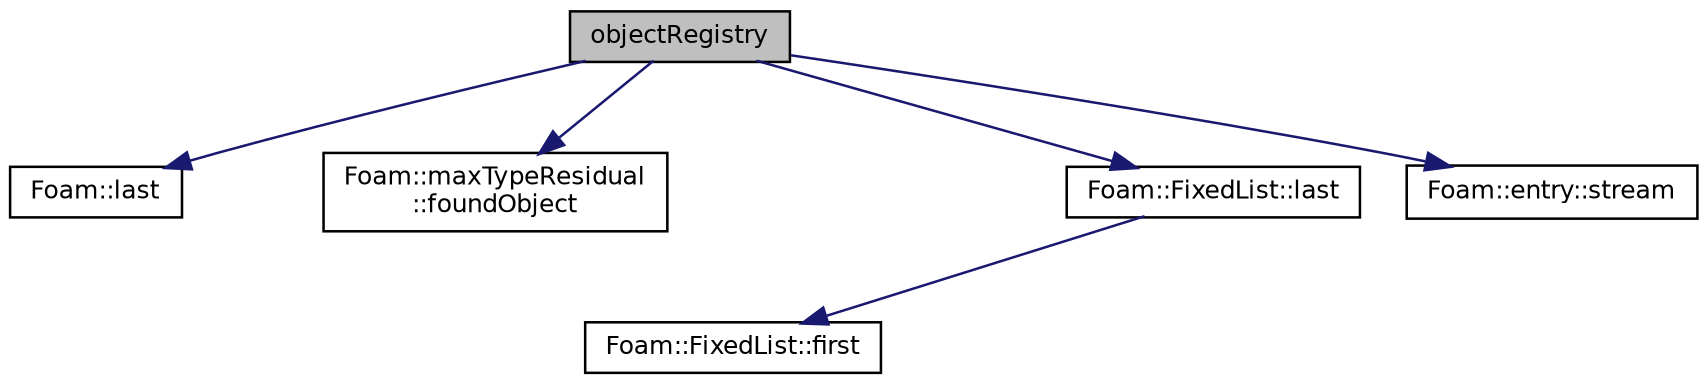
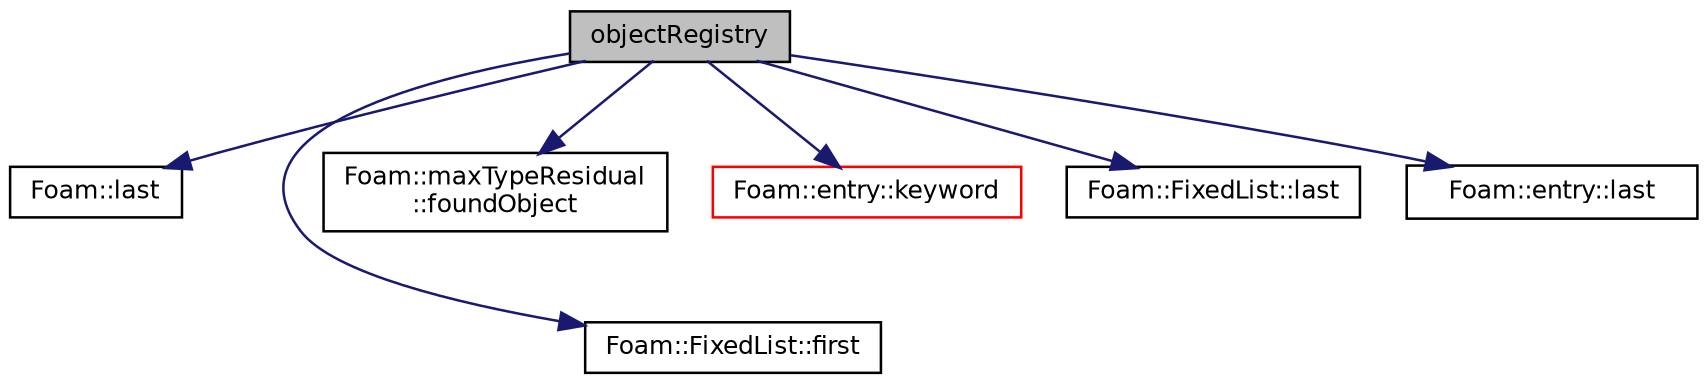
none -> (867, 192)
(1552, 192) -> (1552, 192)
(986, 266) -> (286, 184)
